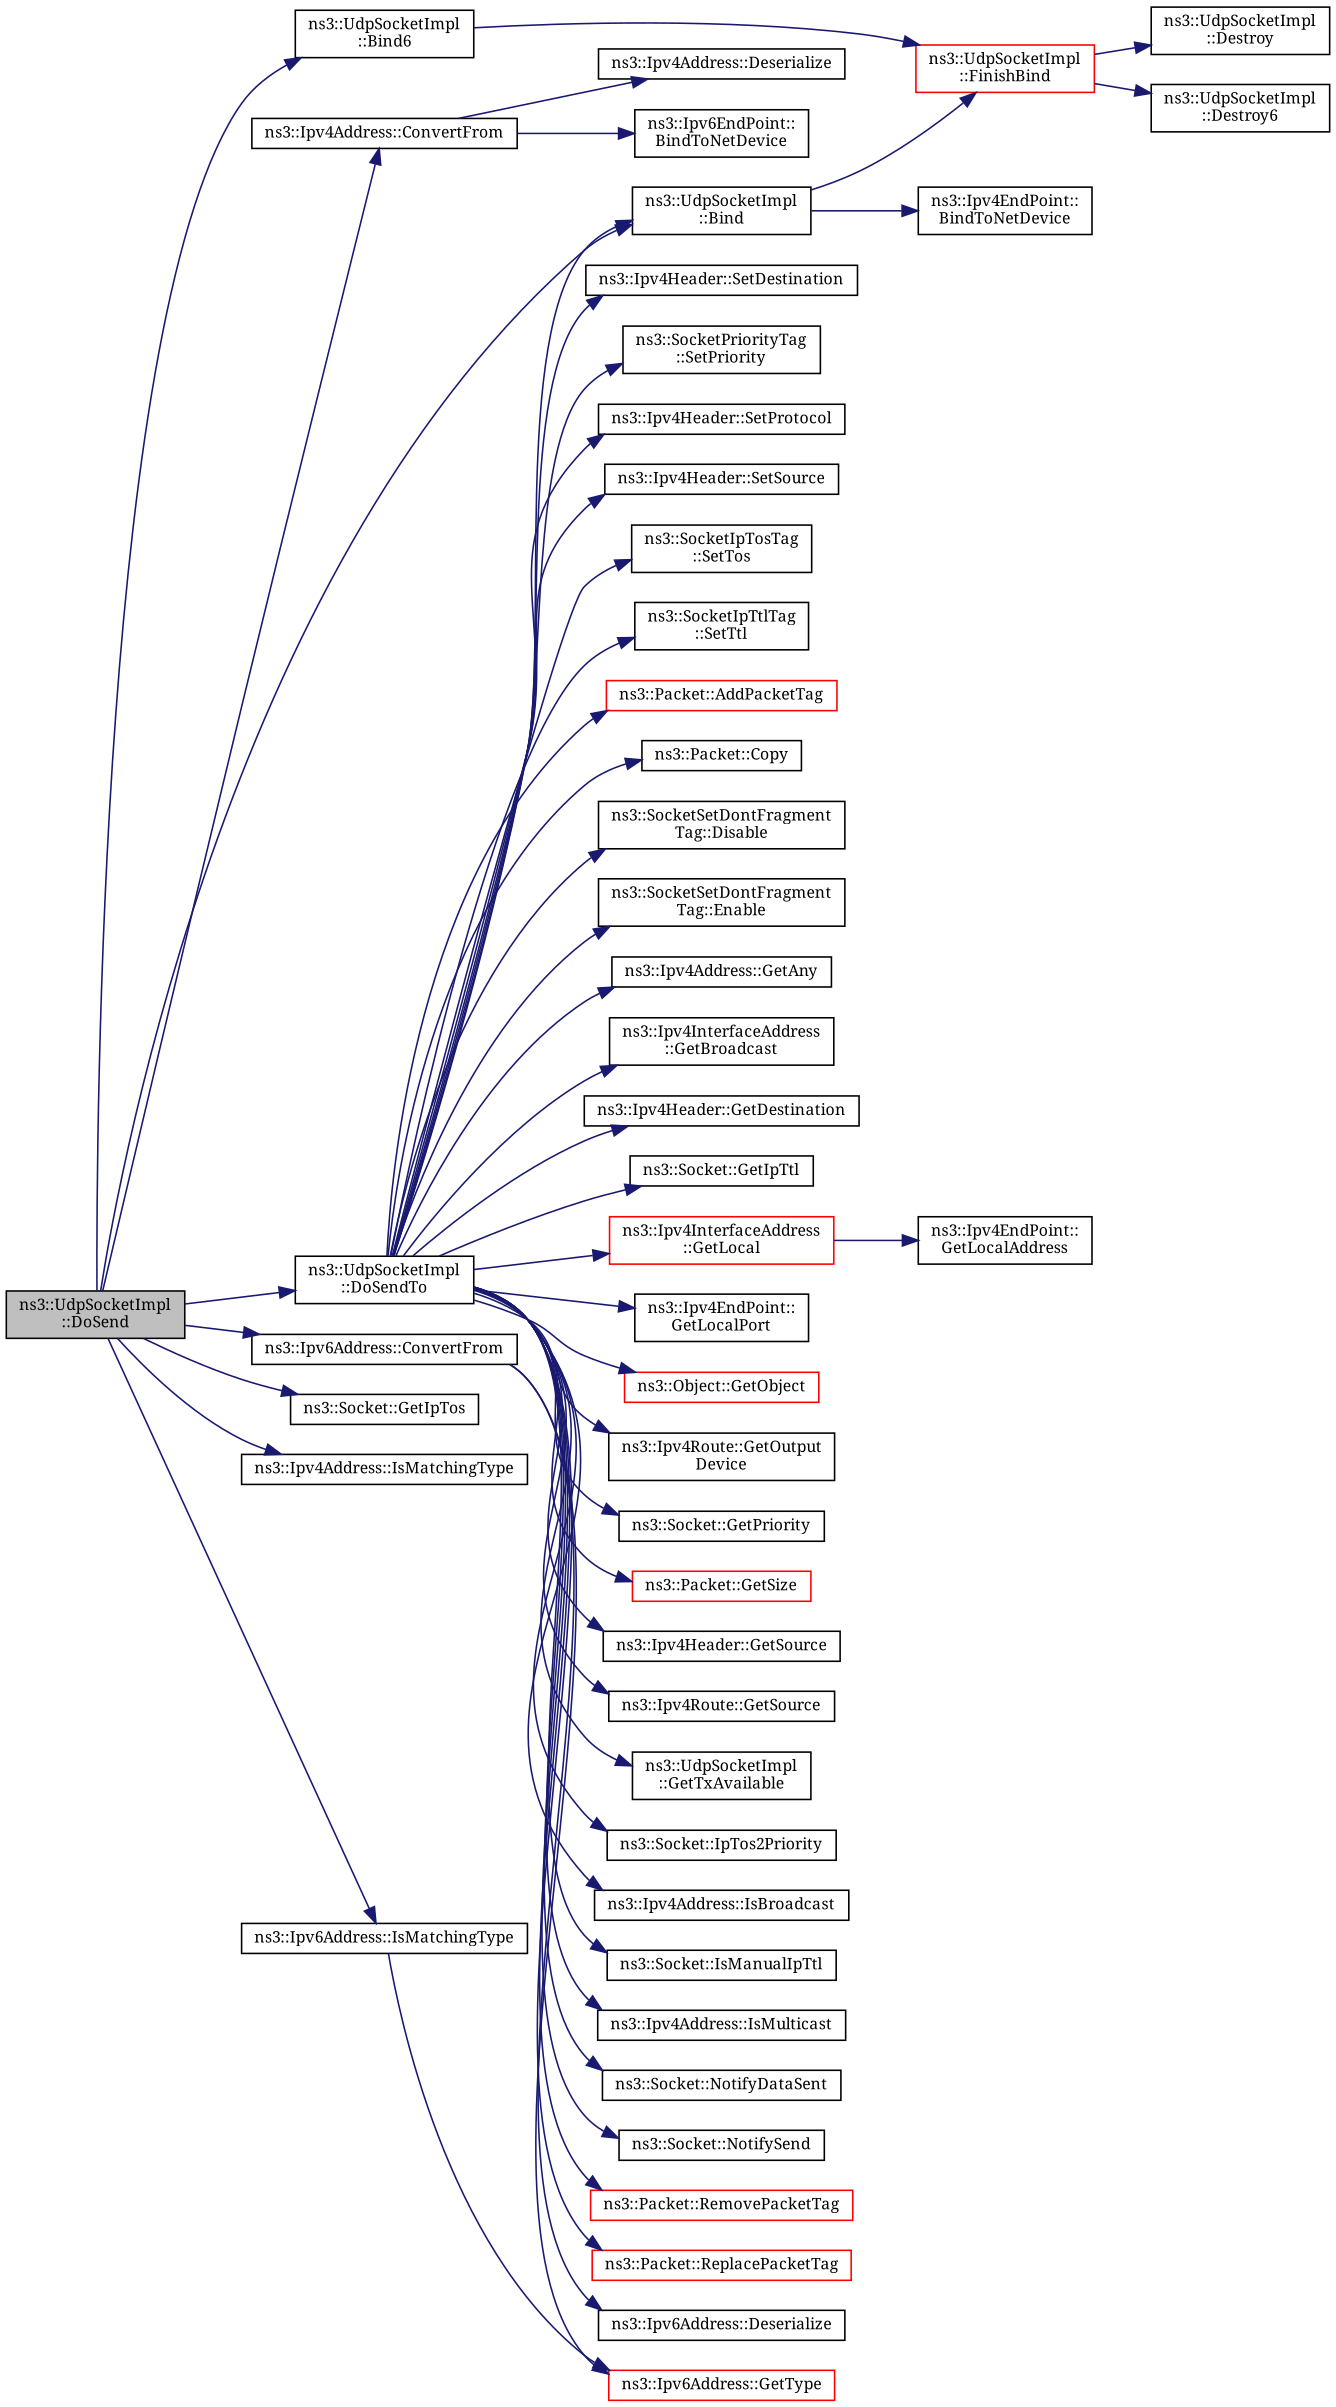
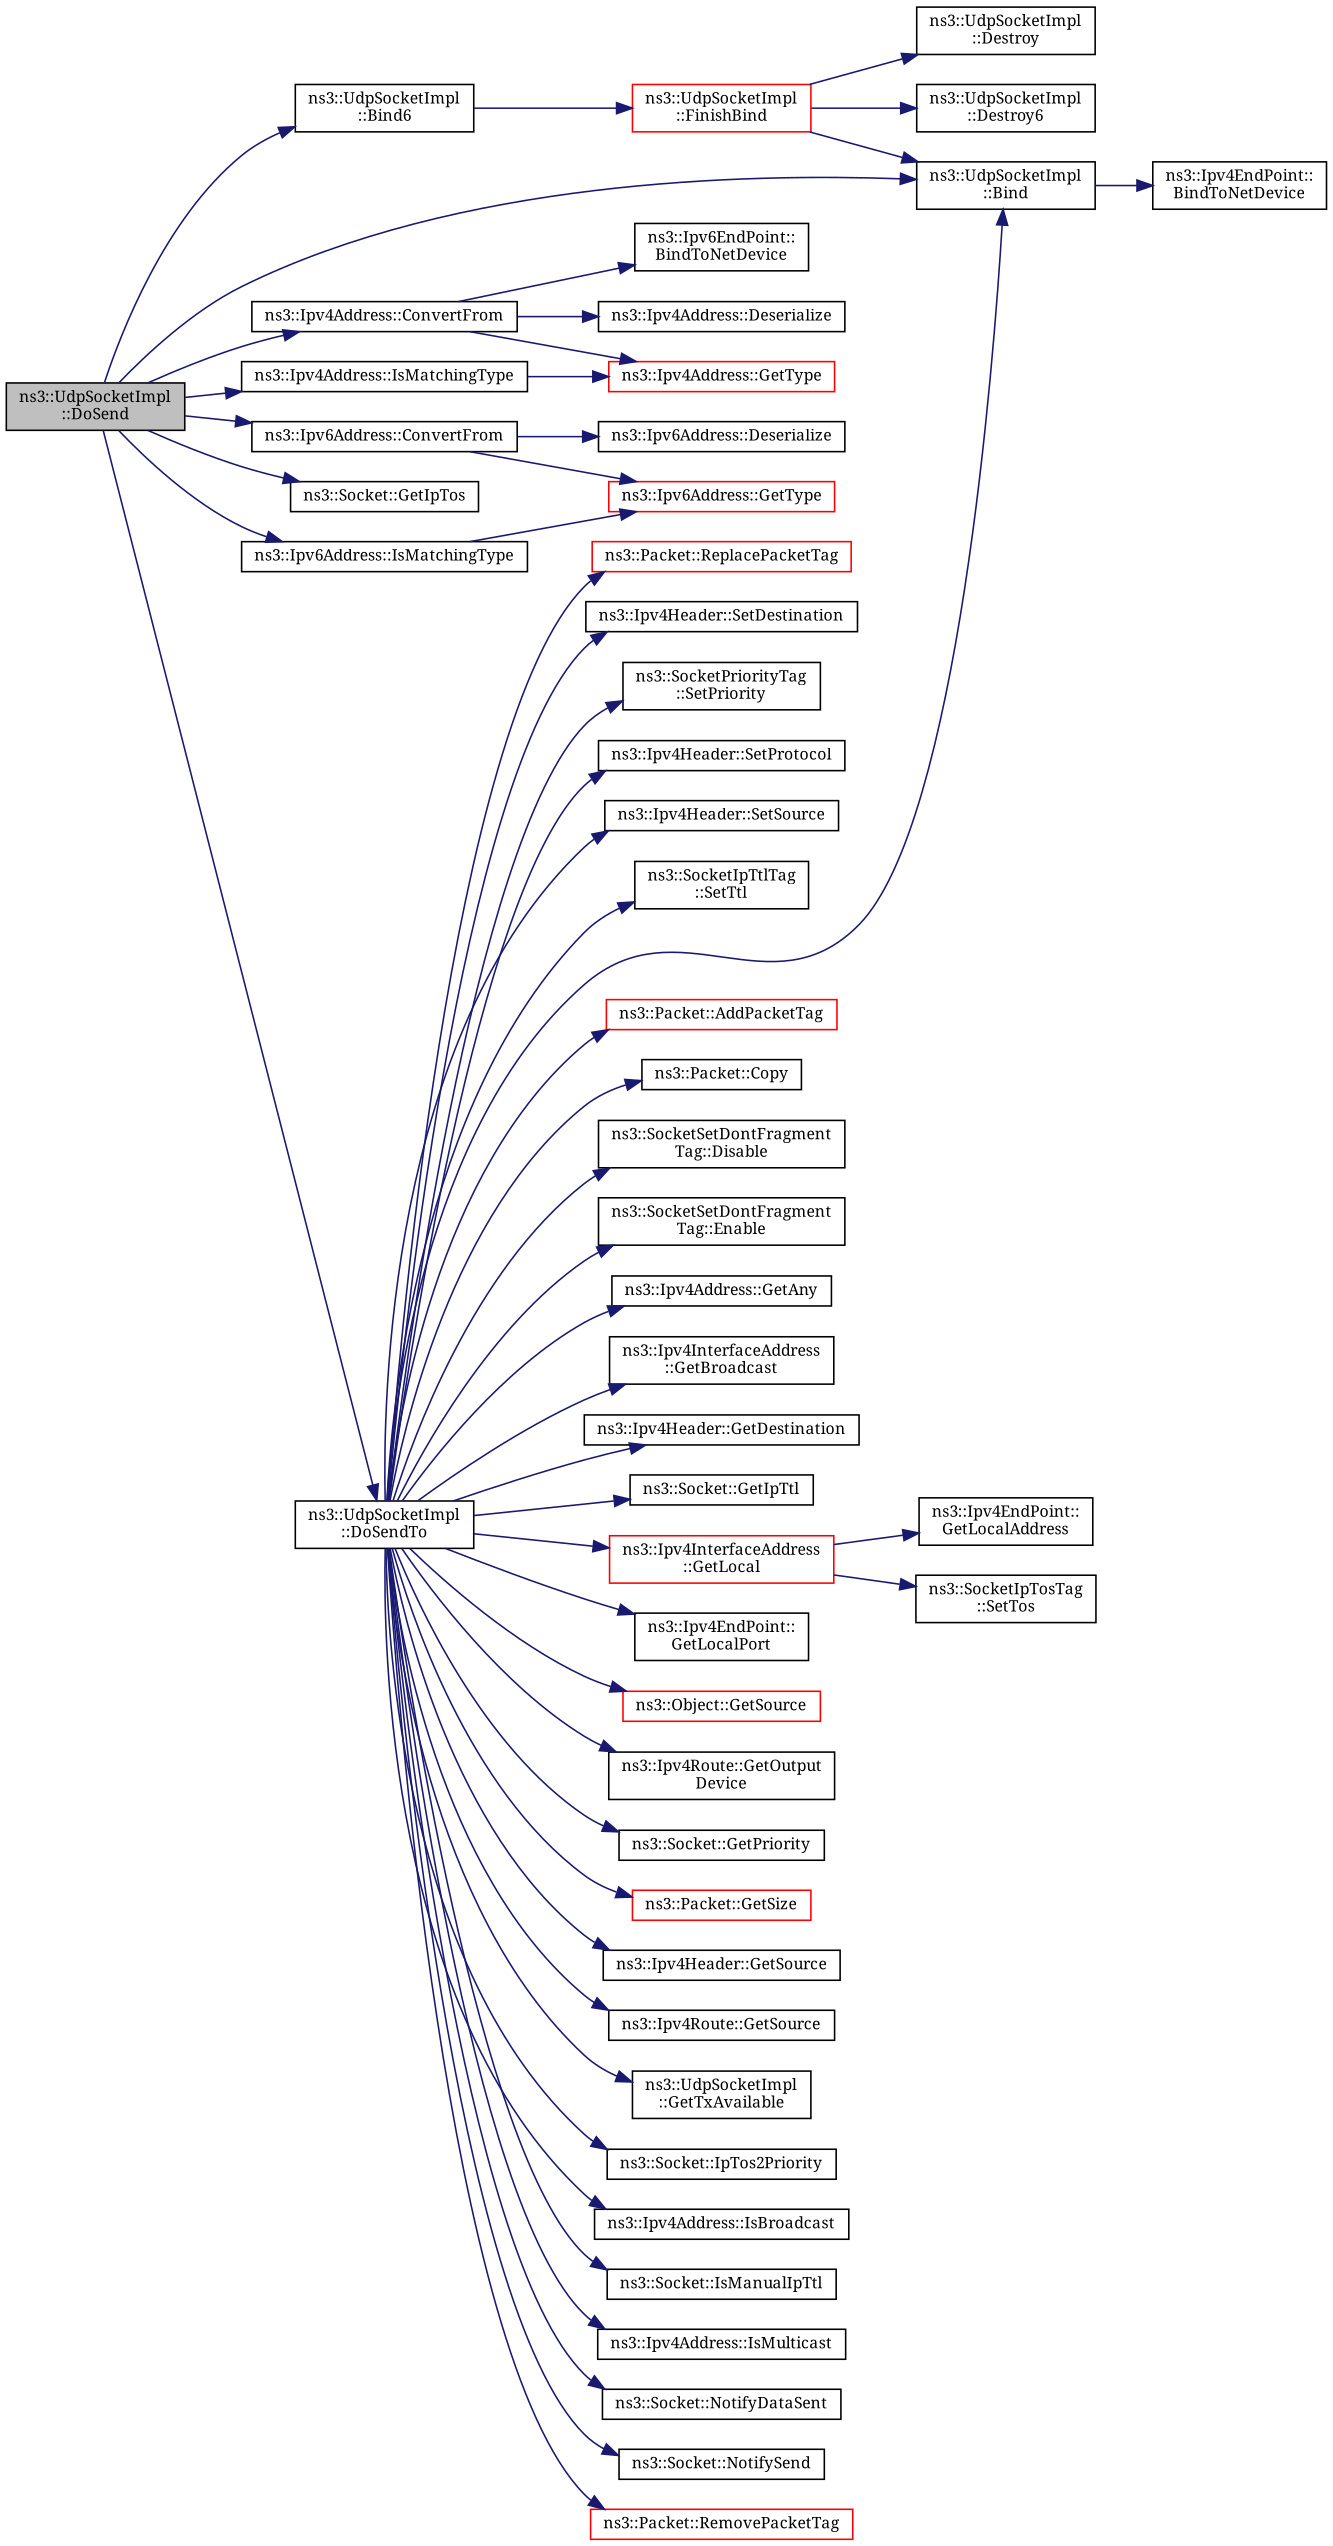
(891, 154) -> (856, 145)
none -> (722, 377)
(486, 901) -> (867, 1580)
(722, 1387) -> (722, 1706)
